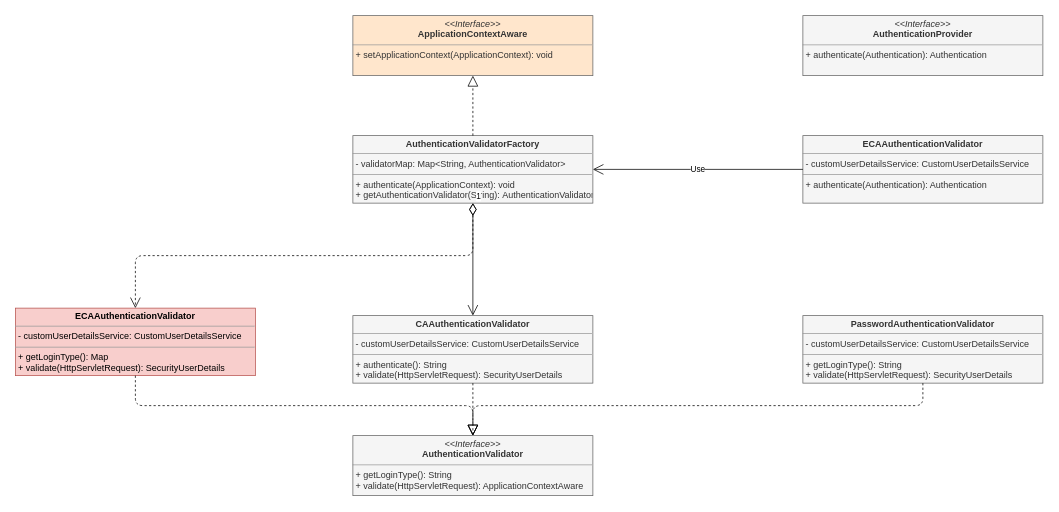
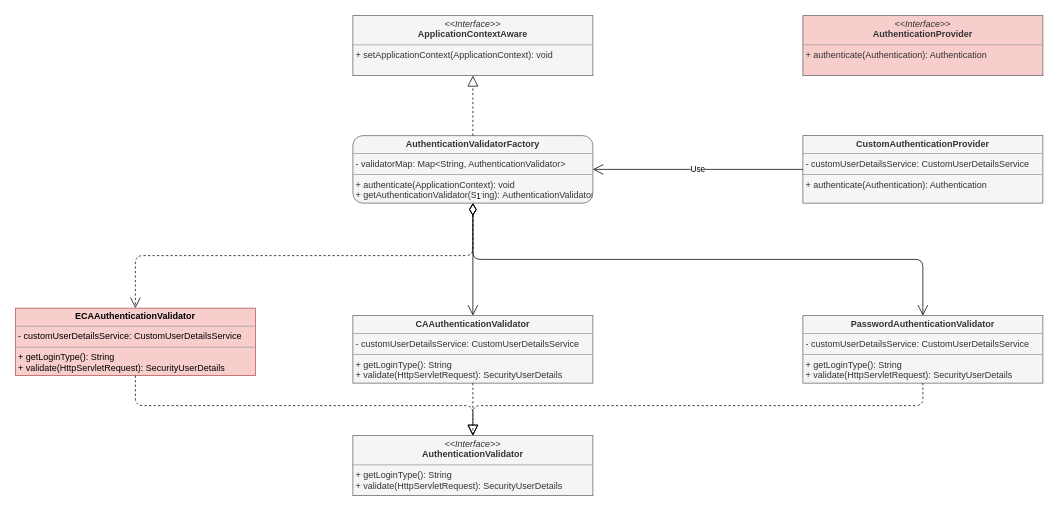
(473, 45) -> (473, 45)
(923, 45) -> (923, 45)
(923, 152) -> (923, 152)
(473, 169) -> (473, 169)
none -> (722, 259)
(136, 329) -> (136, 329)
(473, 337) -> (473, 337)
(481, 457) -> (471, 457)
